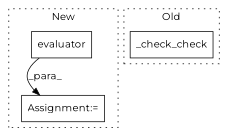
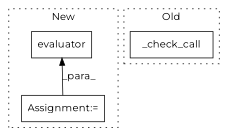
(172, 45) -> (172, 45)
(28, 73) -> (63, 80)
